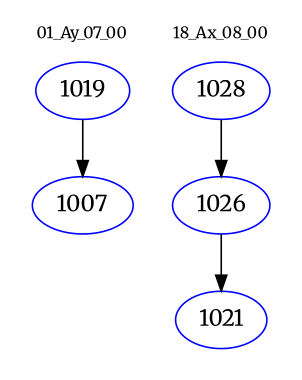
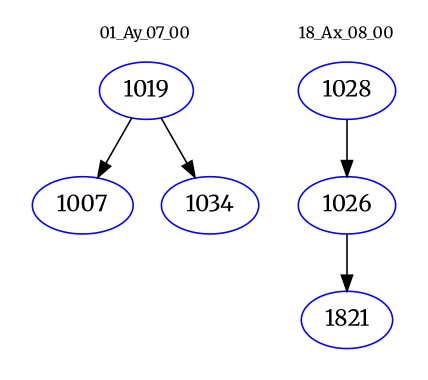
none -> (210, 205)
(221, 320) -> (347, 320)
